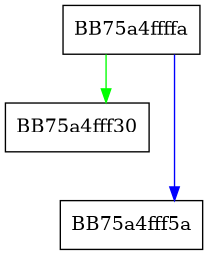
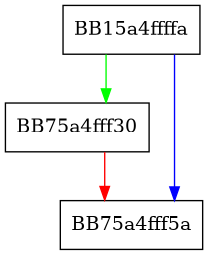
(131, 30) -> (131, 30)
none -> (105, 169)
